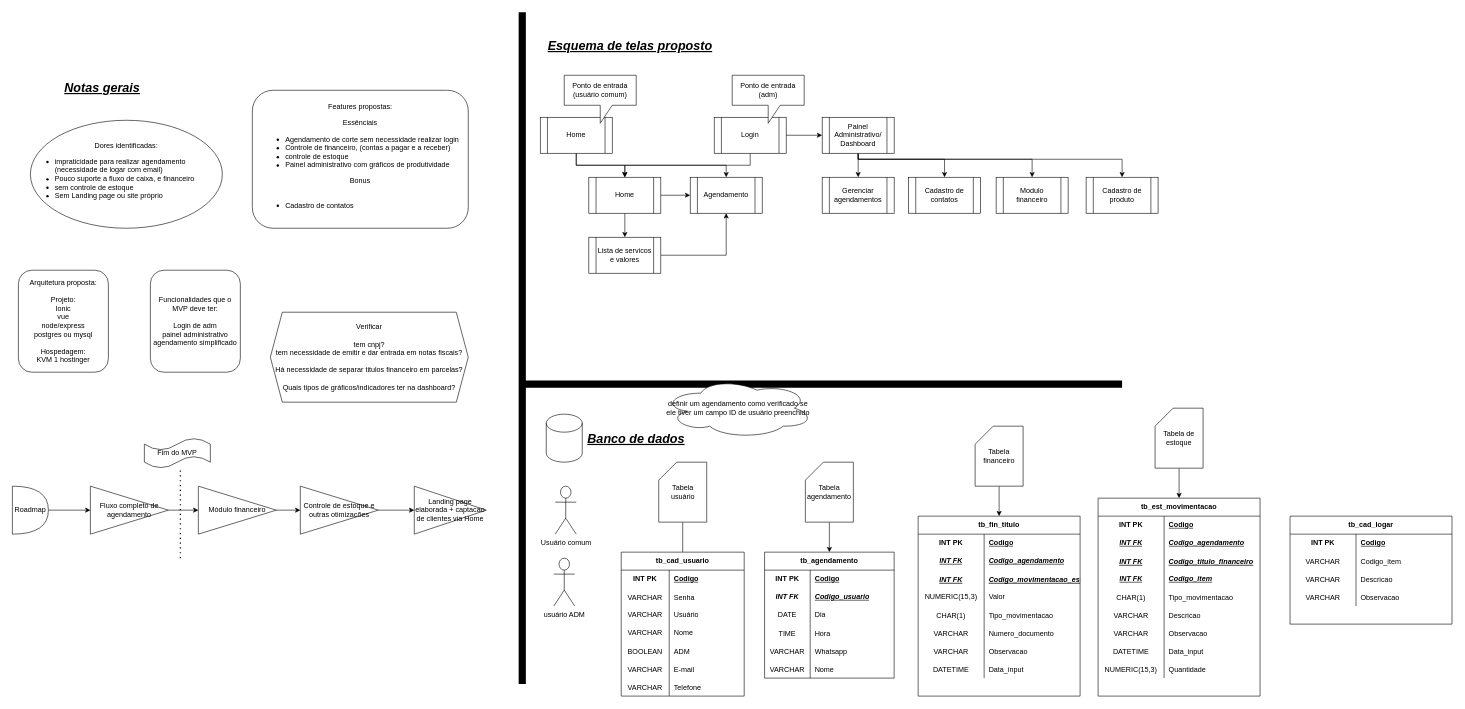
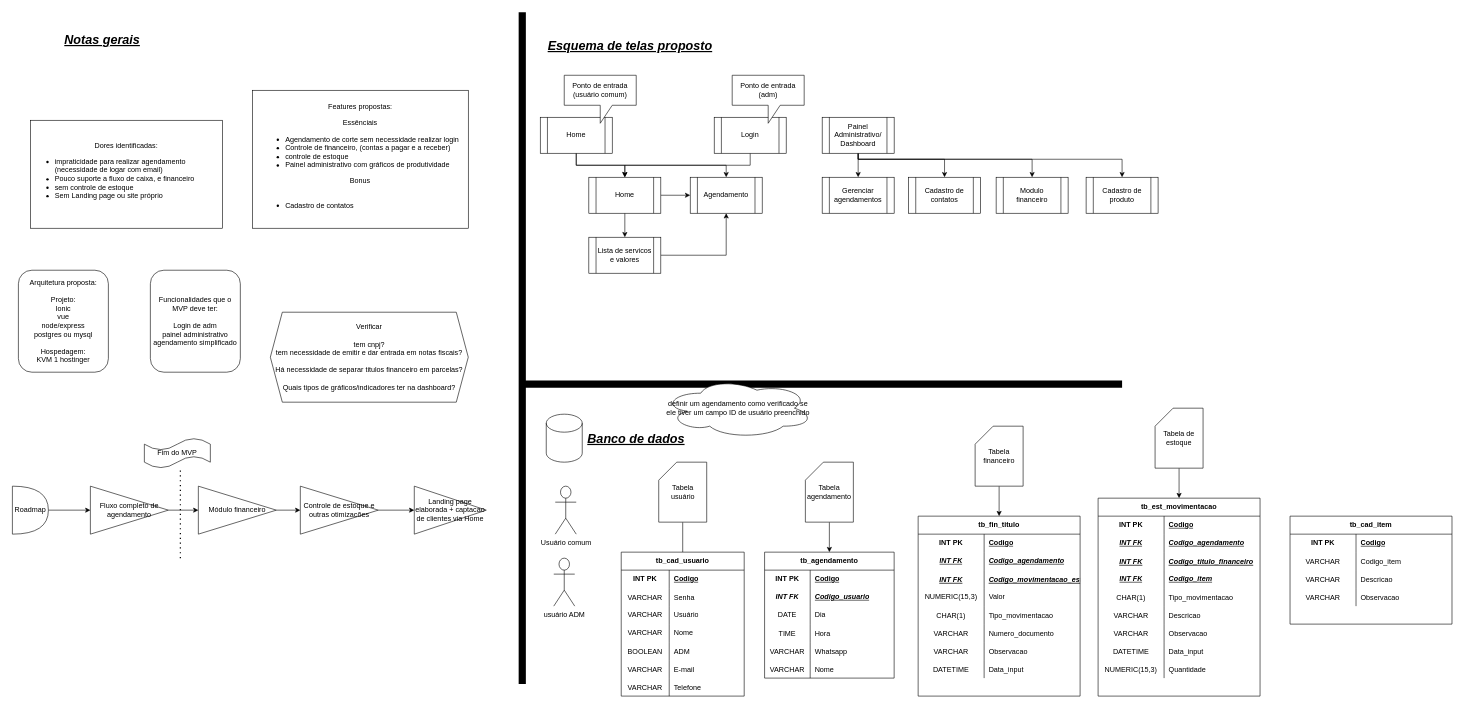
(102, 87) -> (102, 39)
(816, 135) -> none
(360, 159) -> (360, 159)
(126, 174) -> (126, 174)
(1371, 525) -> (1371, 525)
